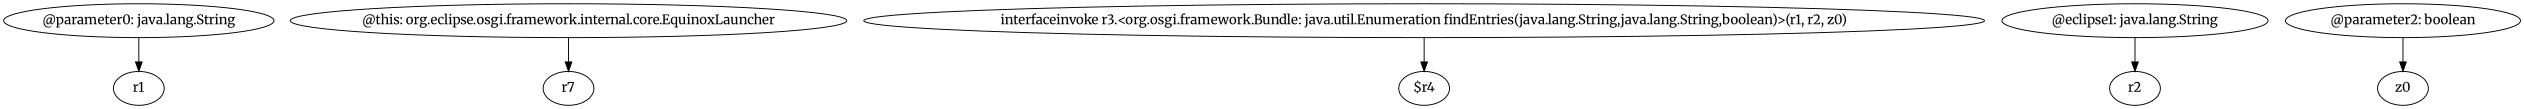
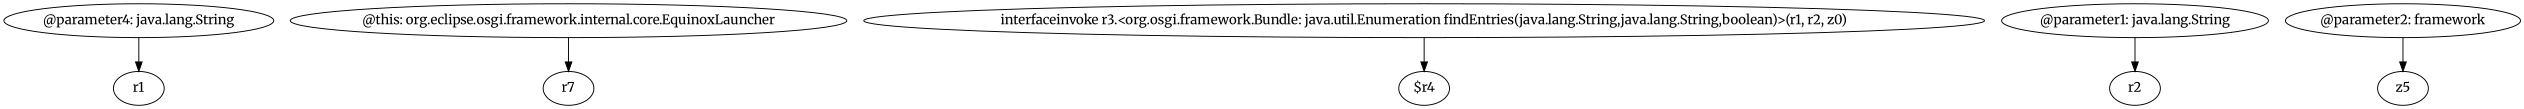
(139, 21) -> (139, 21)
(2135, 21) -> (2135, 21)
(2403, 21) -> (2403, 21)
(2403, 88) -> (2403, 88)
